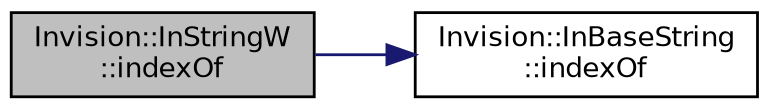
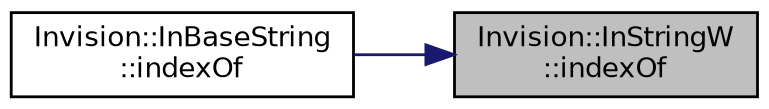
(351, 55) -> (390, 55)
